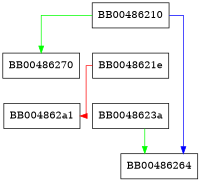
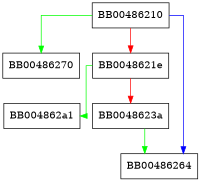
none -> (131, 37)
none -> (131, 87)
(86, 88) -> (86, 88)
